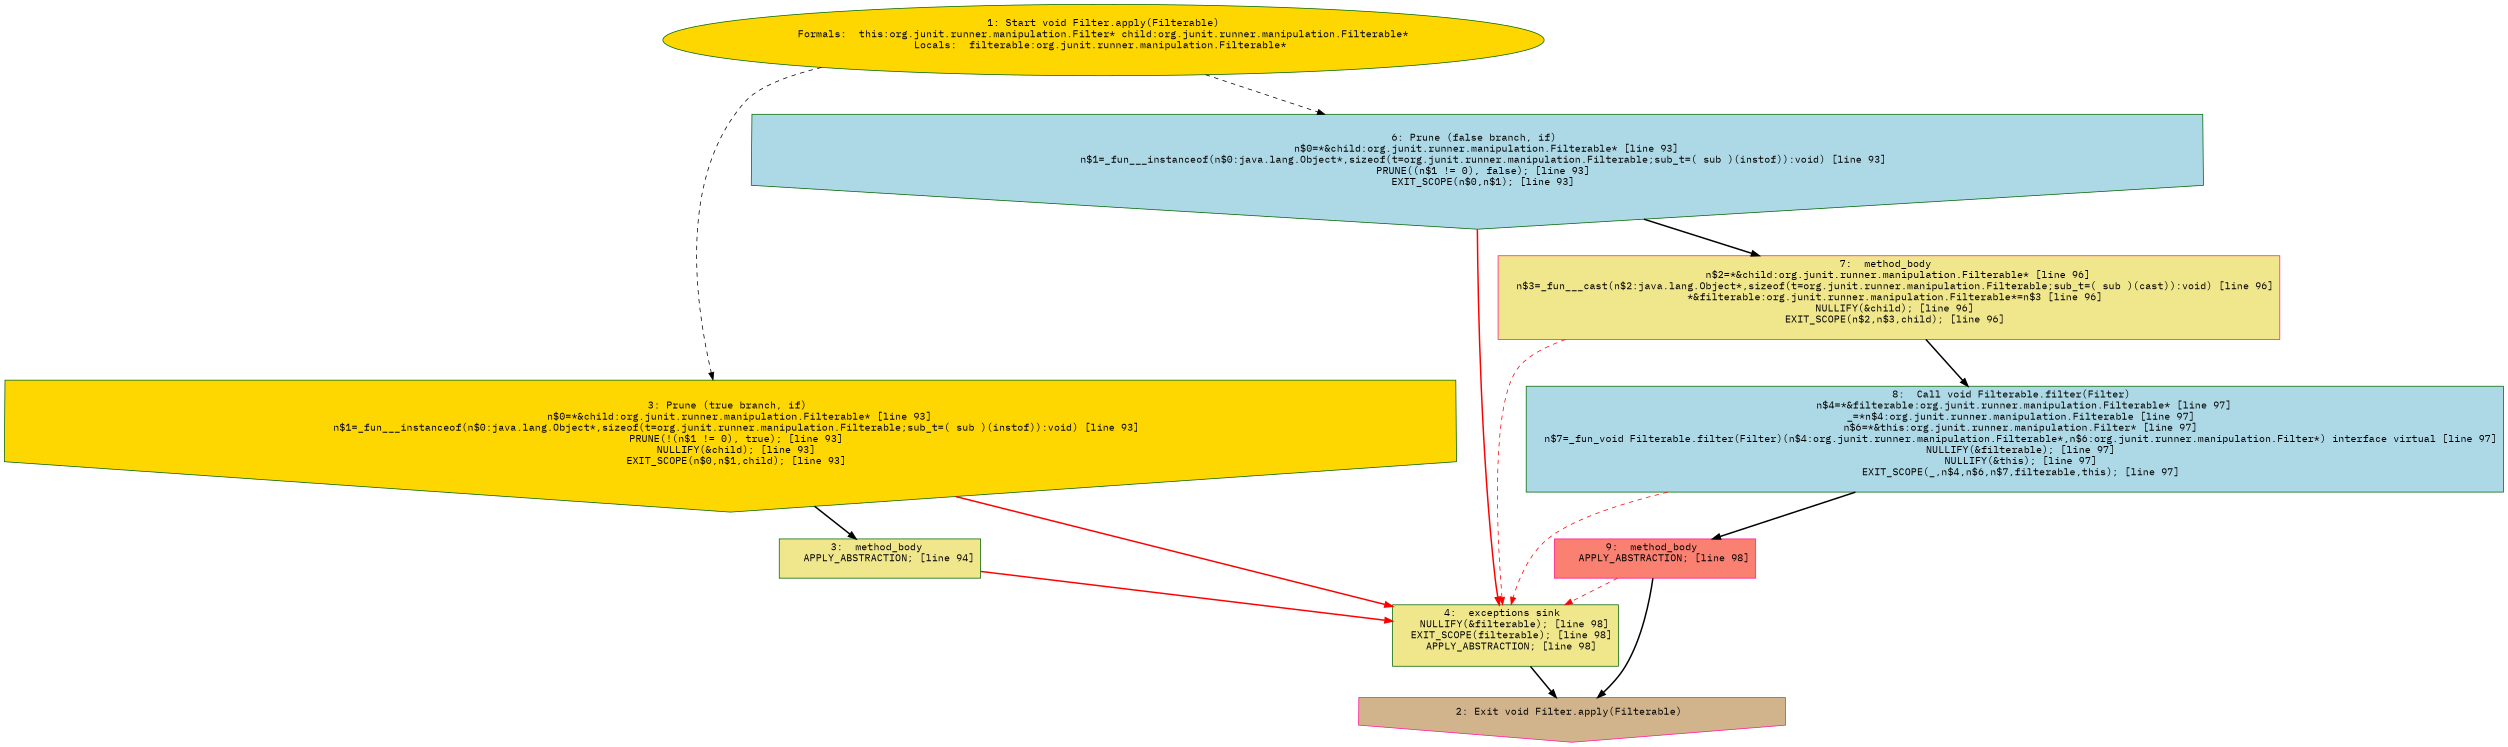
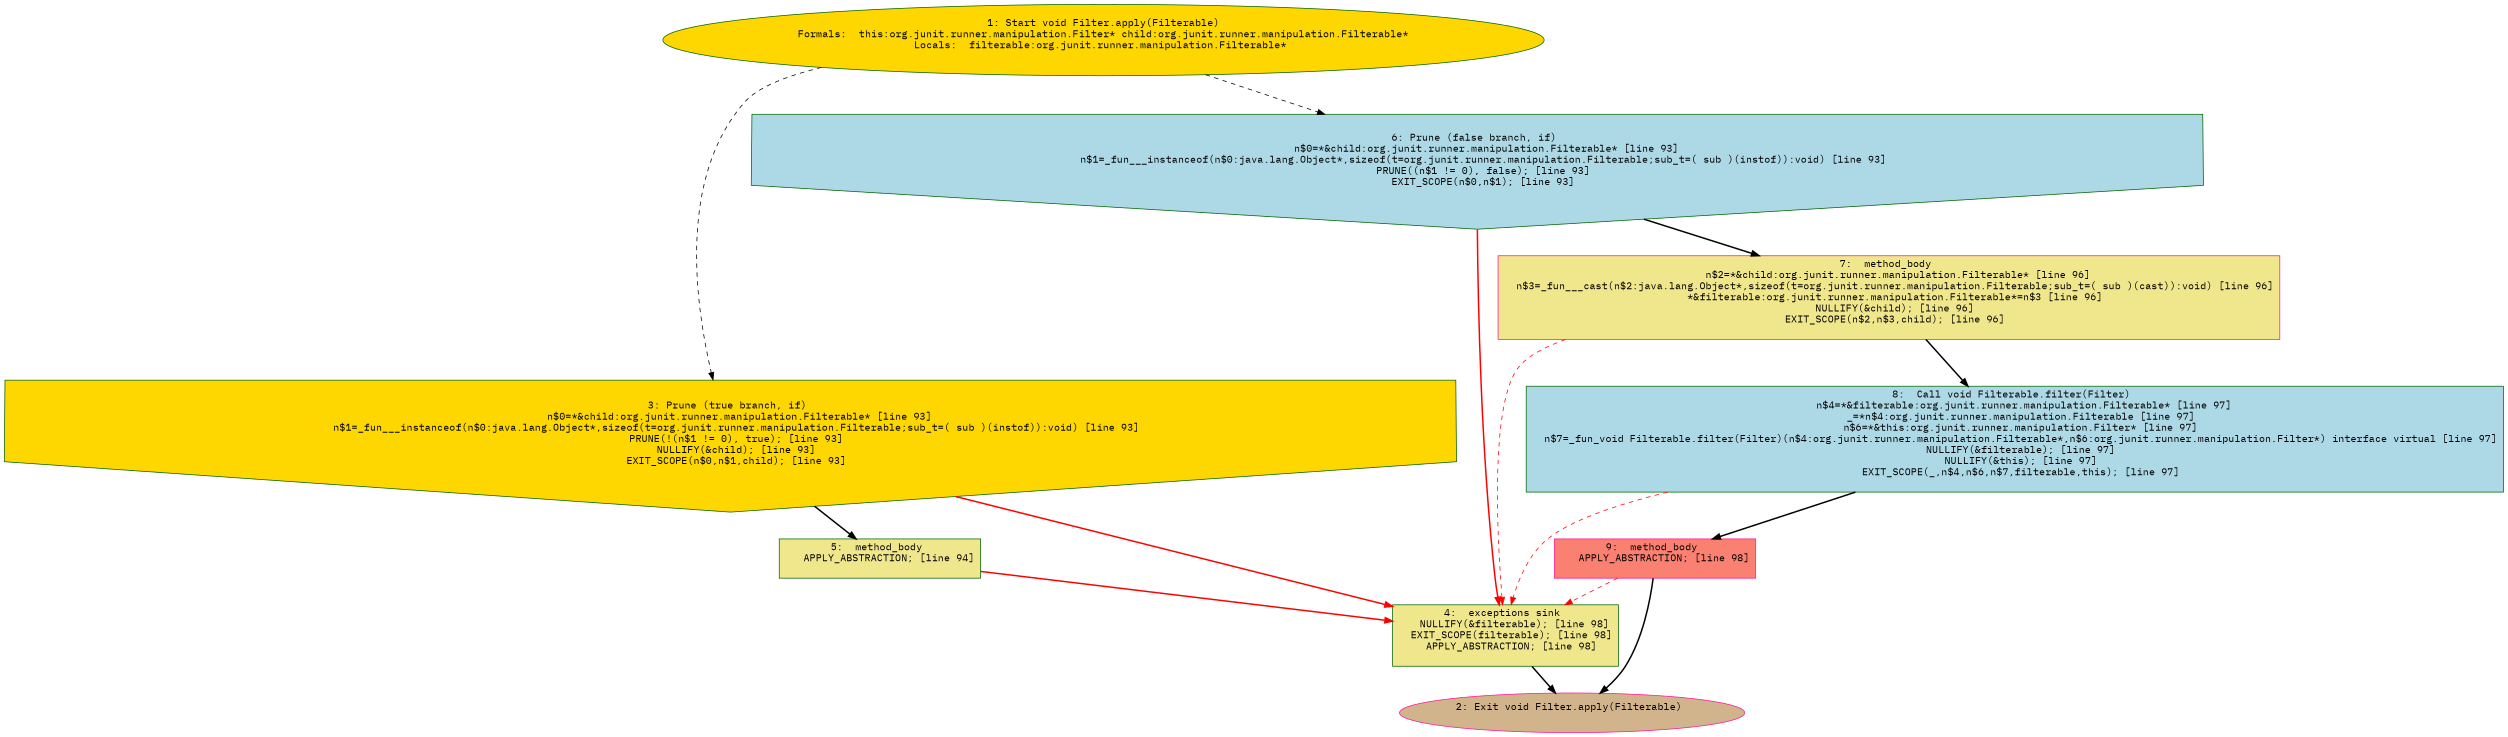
(880, 559) -> (880, 559)
(1572, 717) -> (1572, 713)
